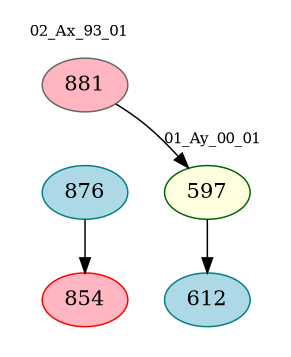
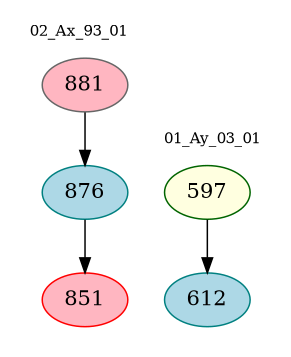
(213, 139) -> (213, 139)
(162, 140) -> (85, 131)
(85, 300) -> (85, 300)
